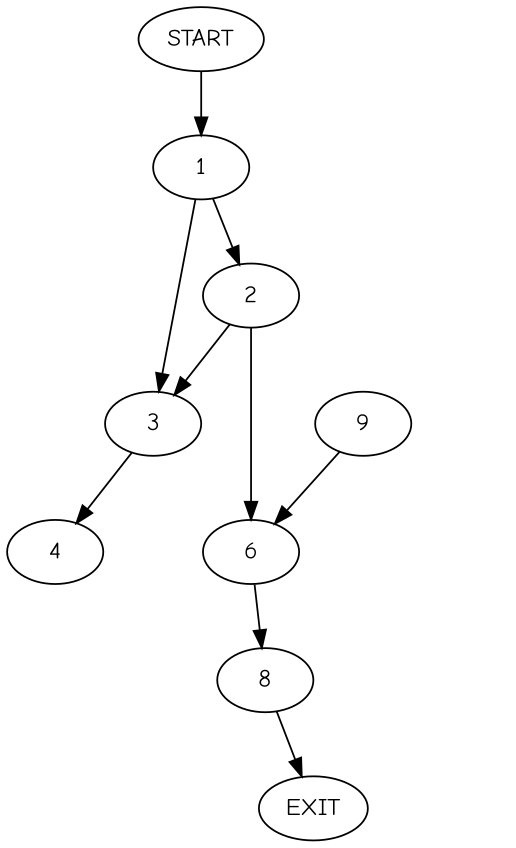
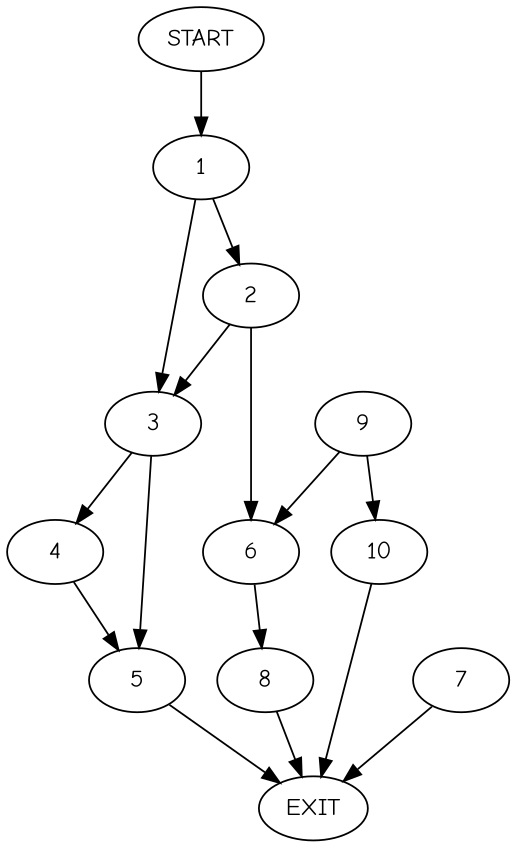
none -> (379, 552)
none -> (137, 680)
none -> (461, 680)
